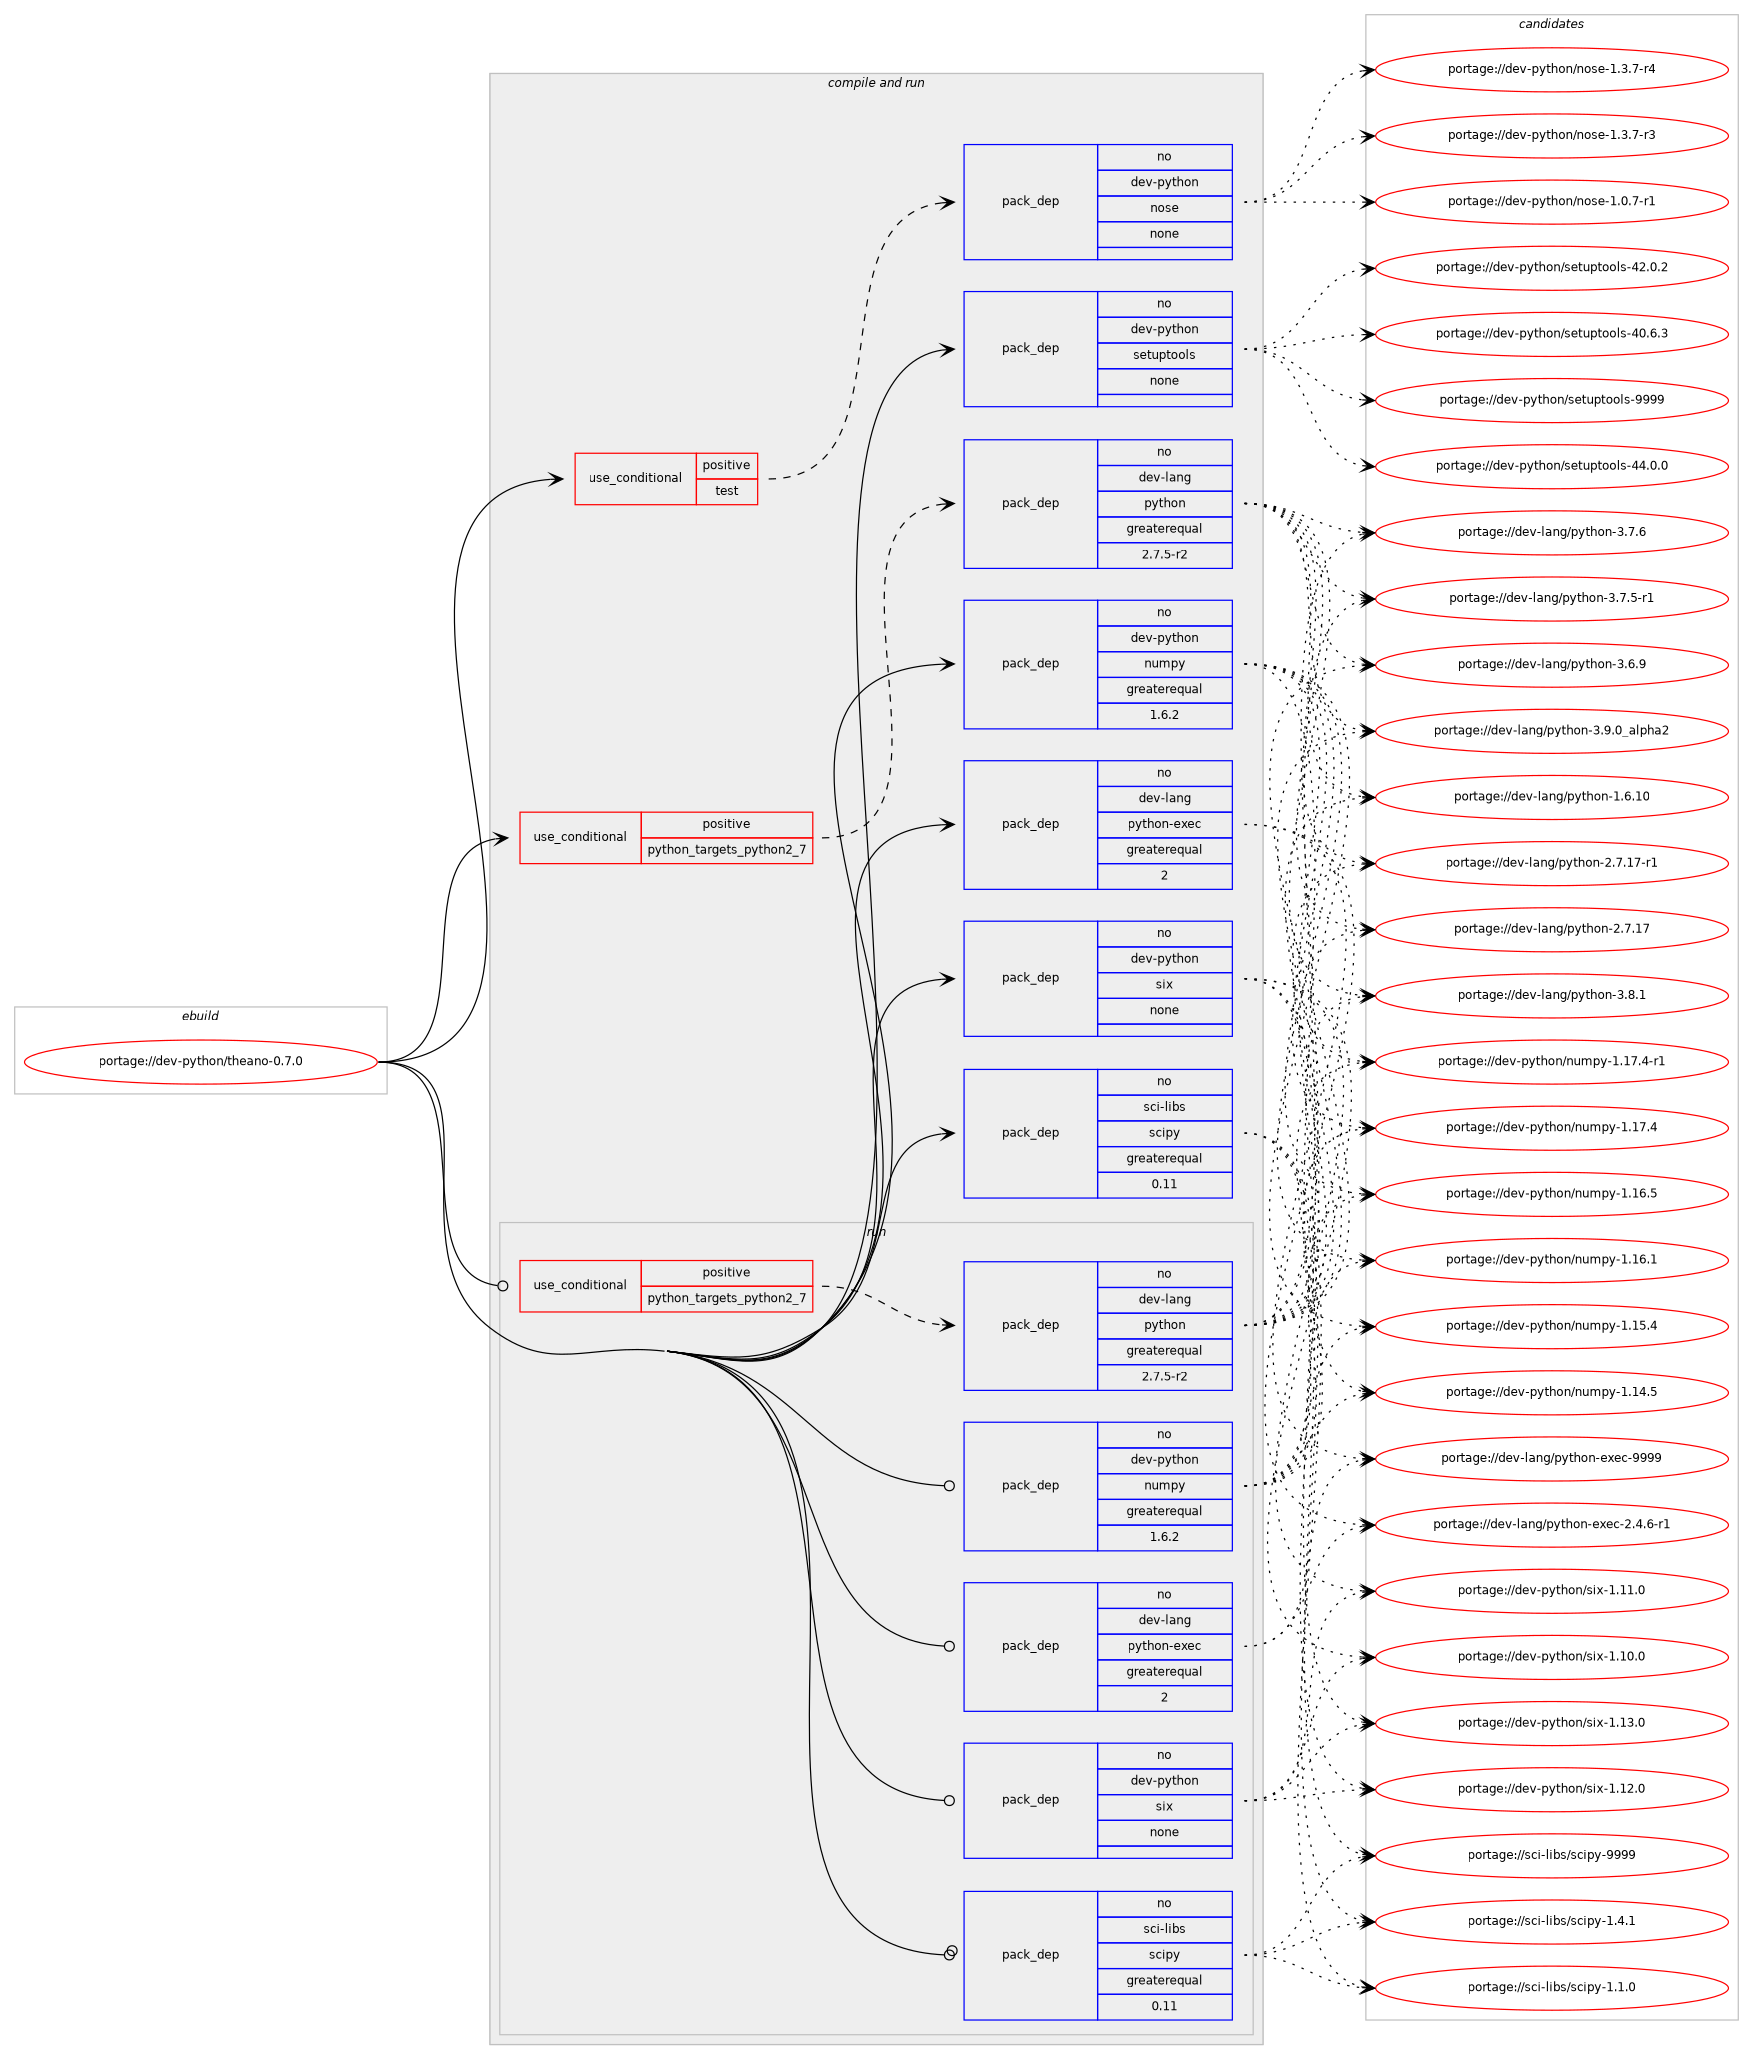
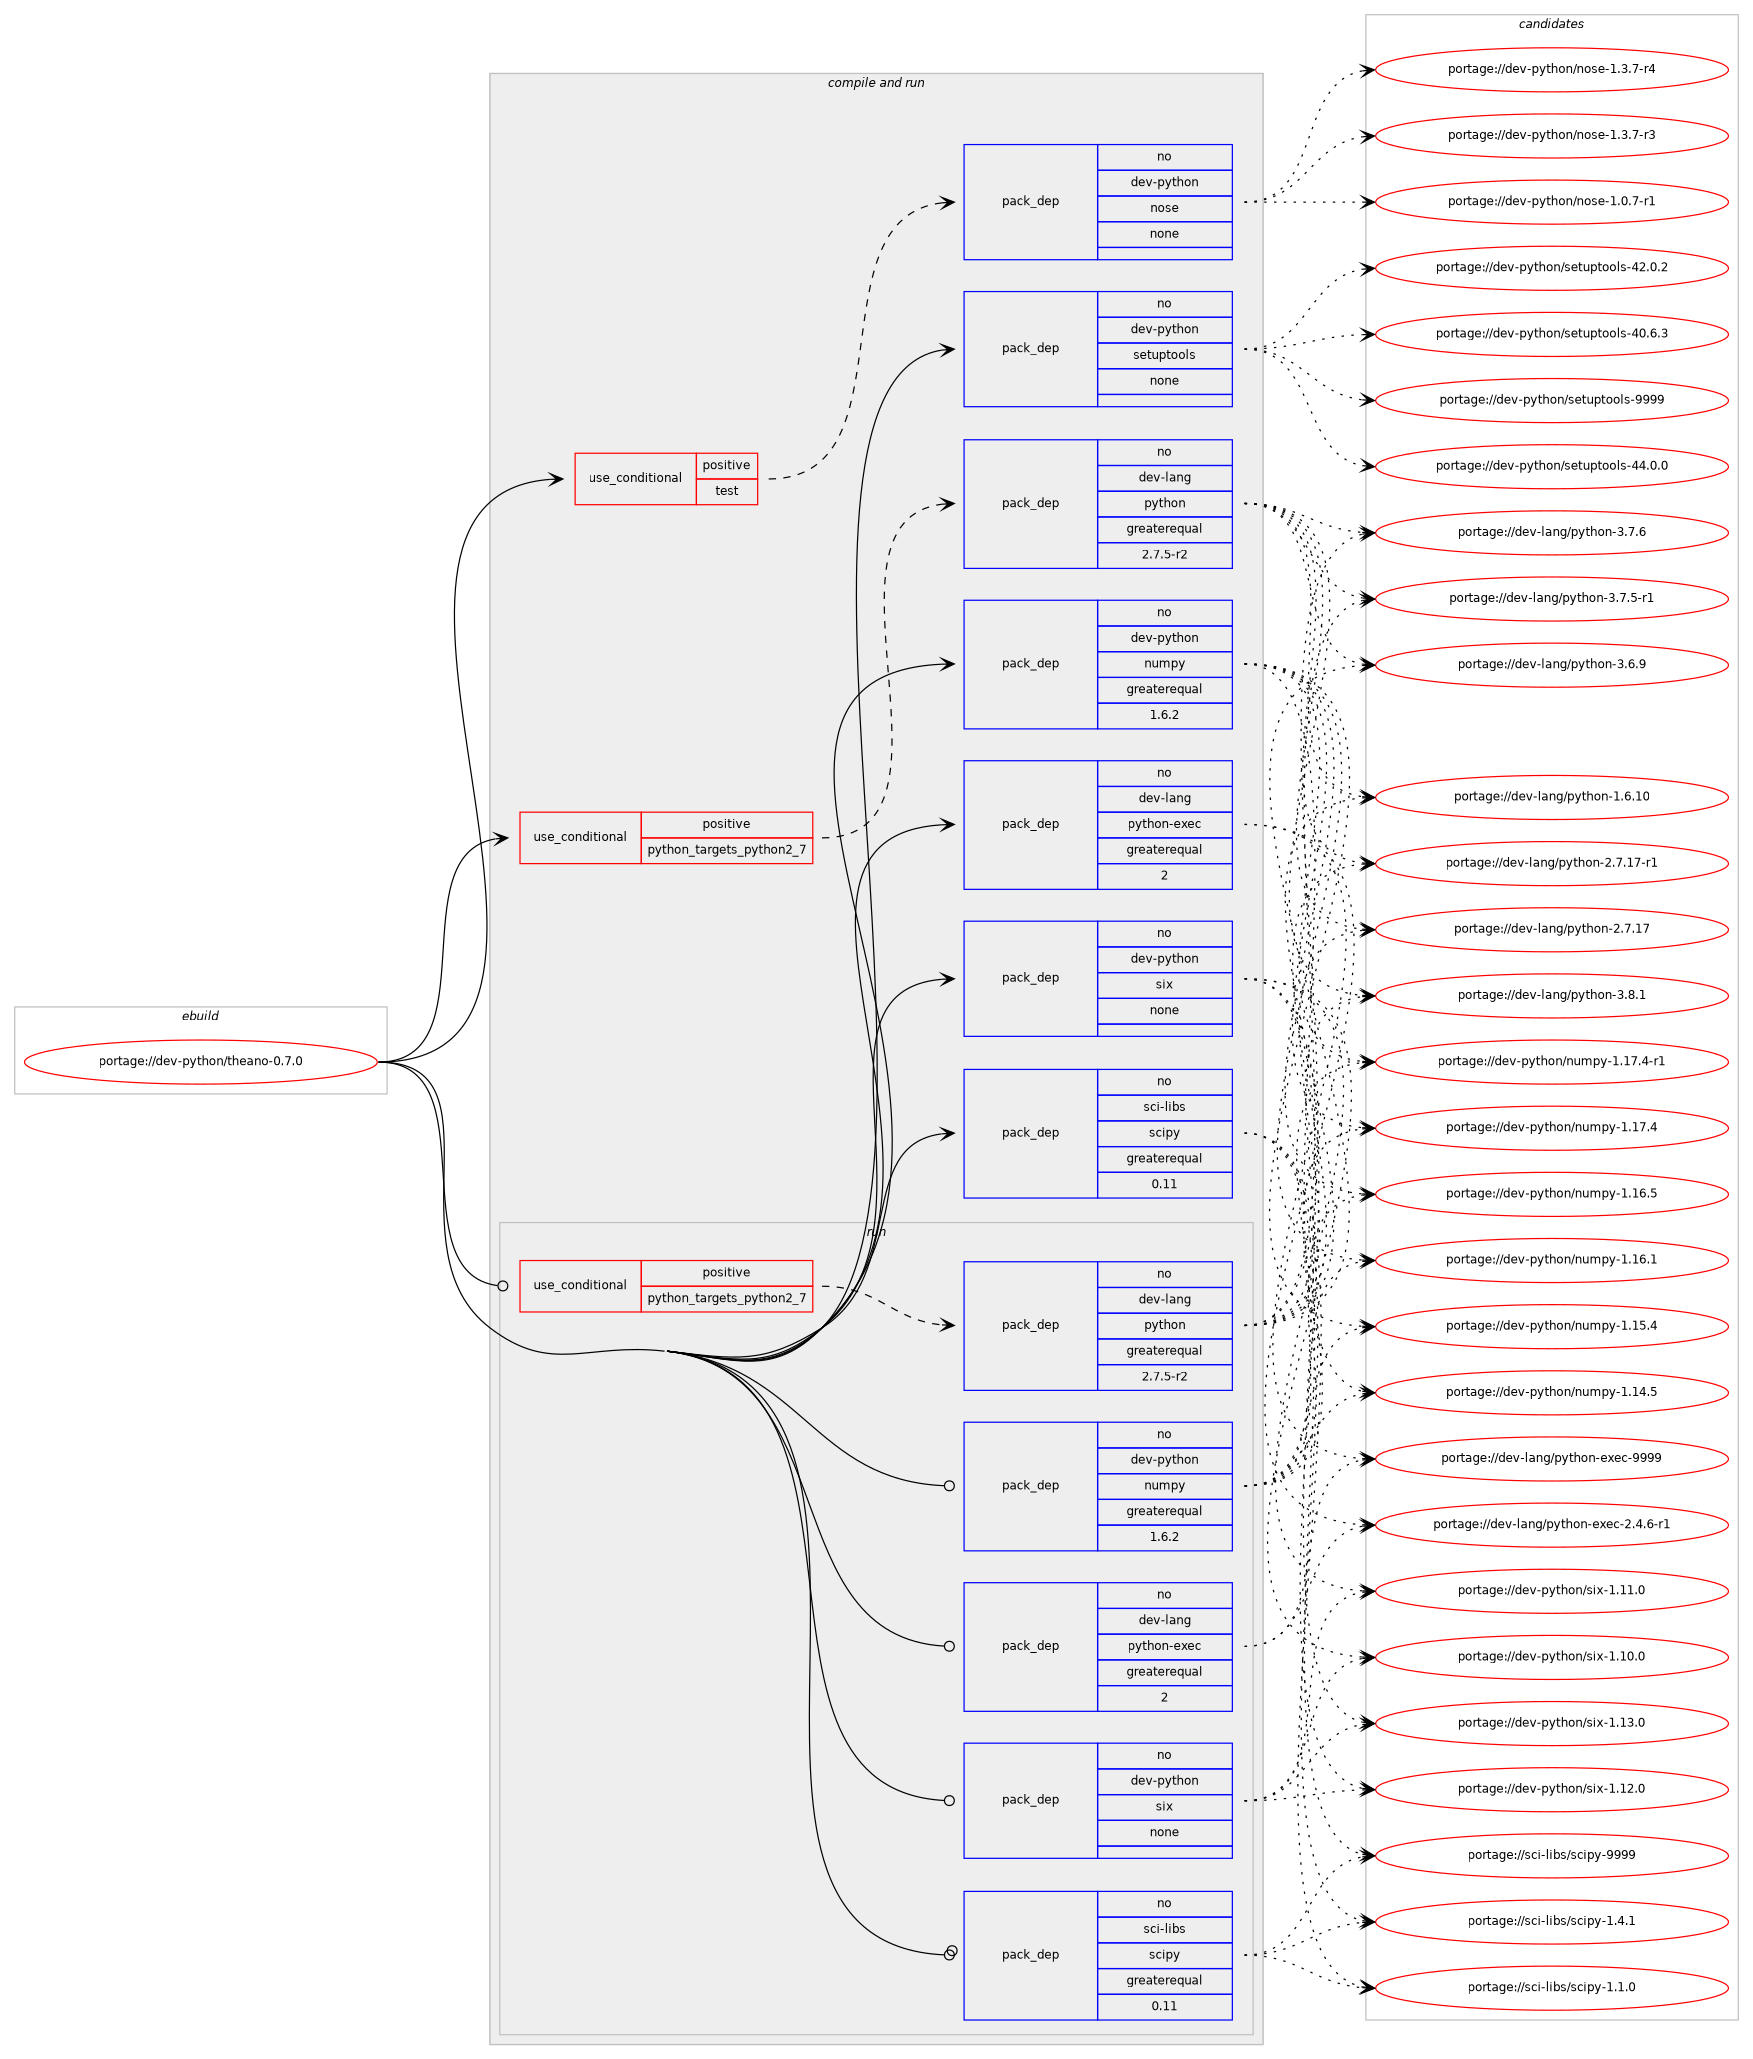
(1552, 731) -> none
